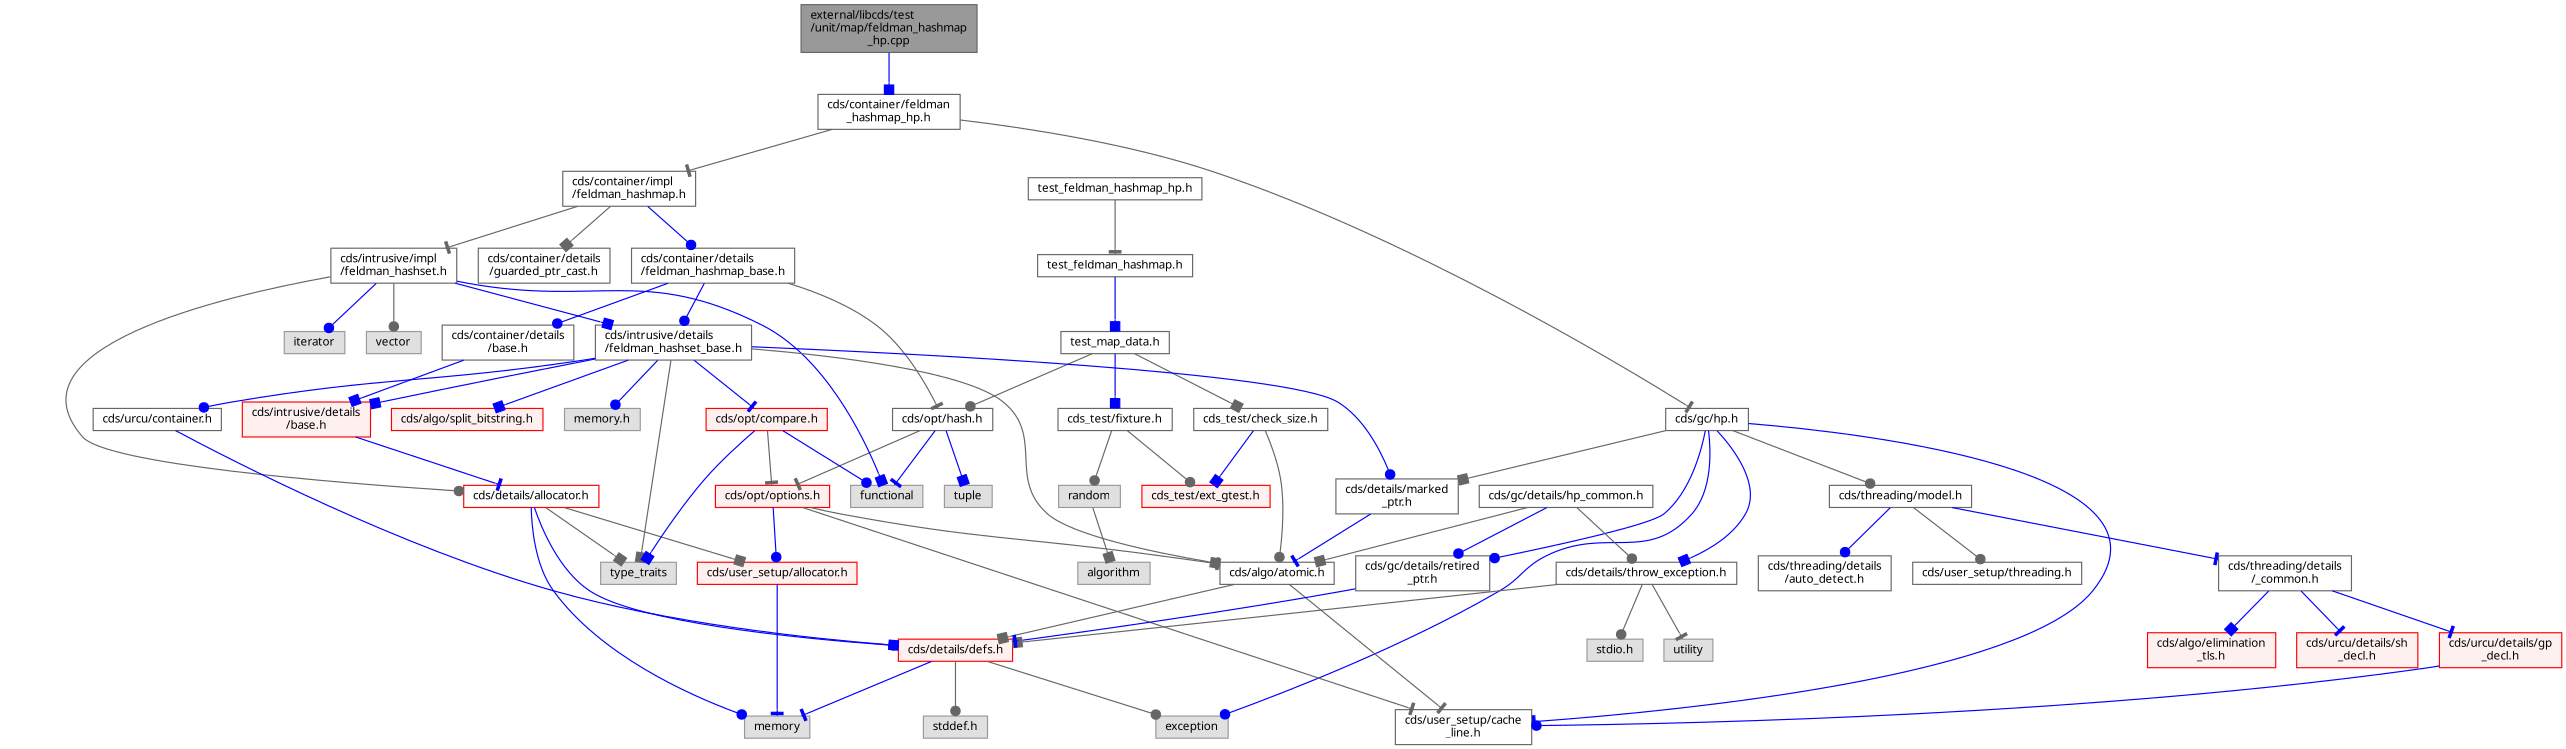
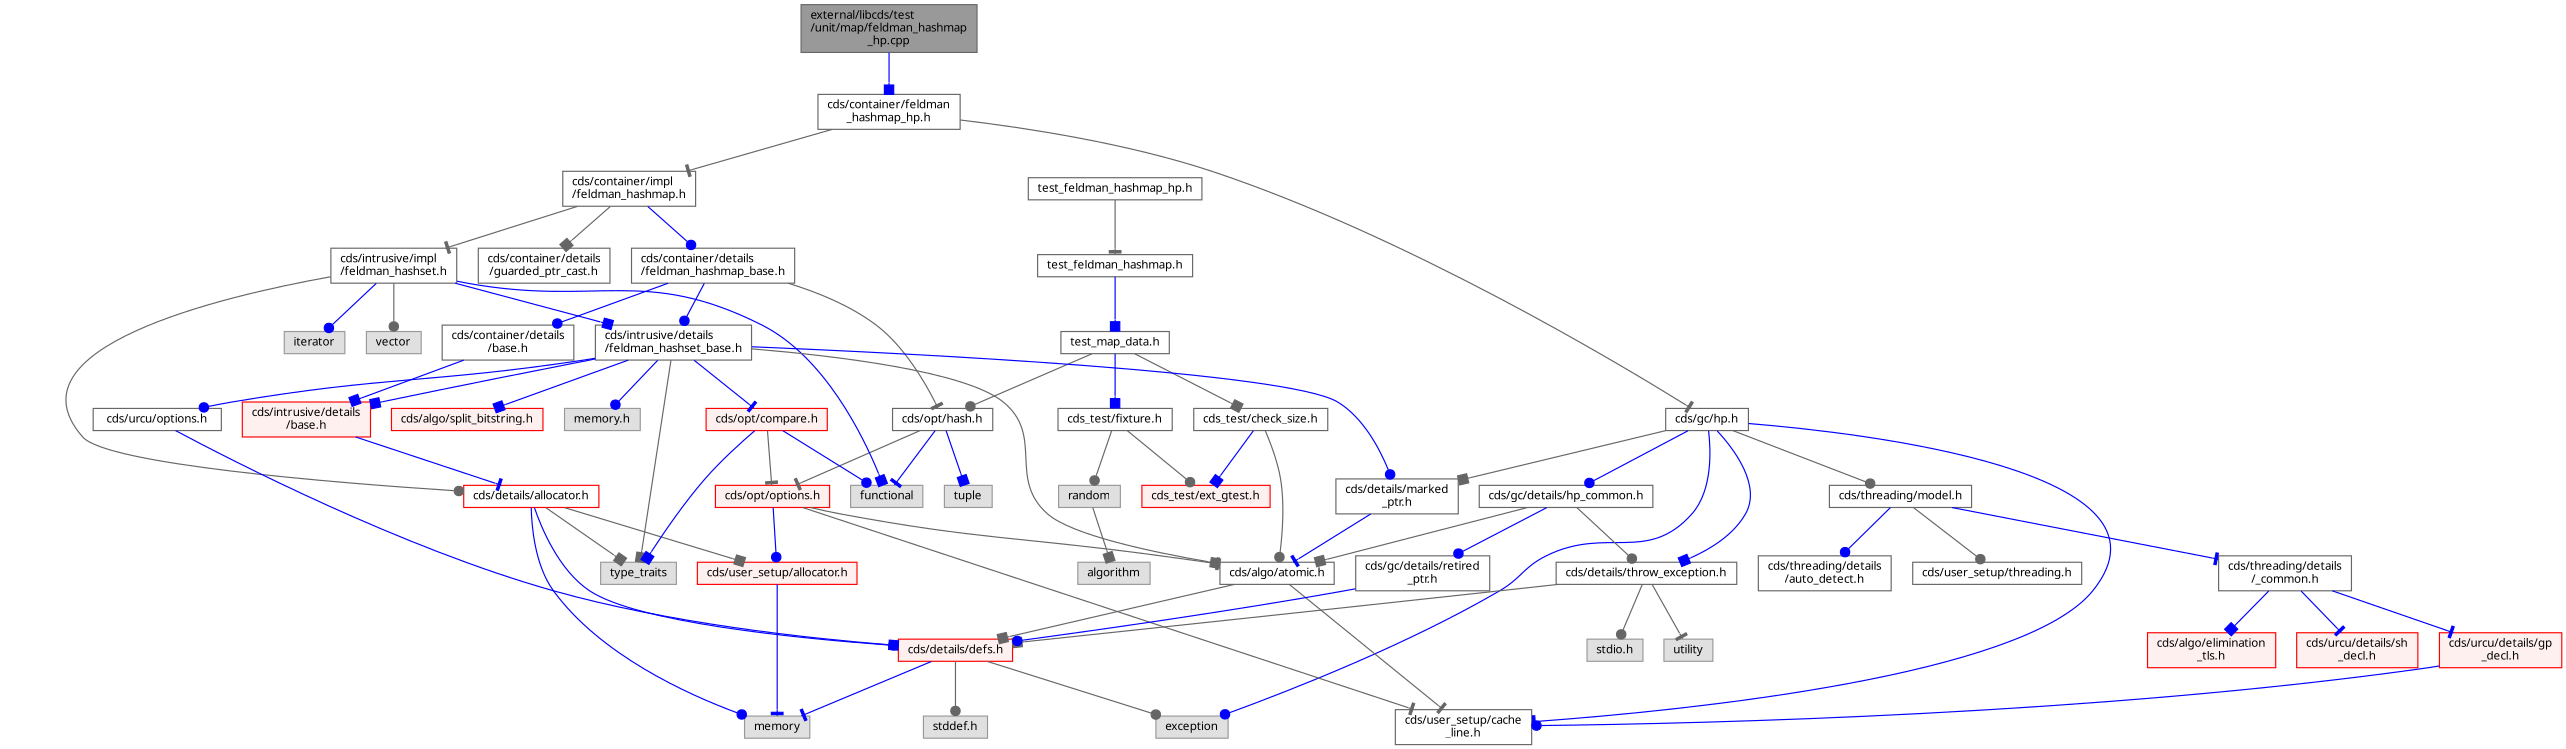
(157, 420) -> (157, 420)
(1629, 527) -> (1641, 456)
(1189, 616) -> (1189, 616)
